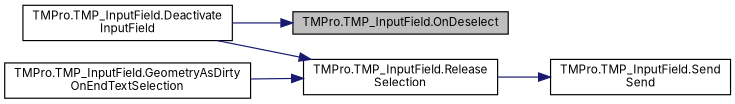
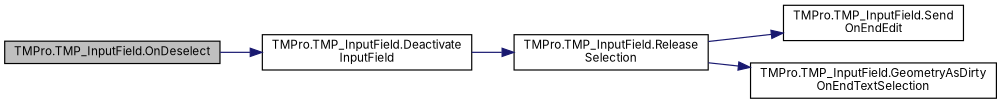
(257, 23) -> (235, 52)
(641, 77) -> (873, 23)
(271, 79) -> (723, 64)
